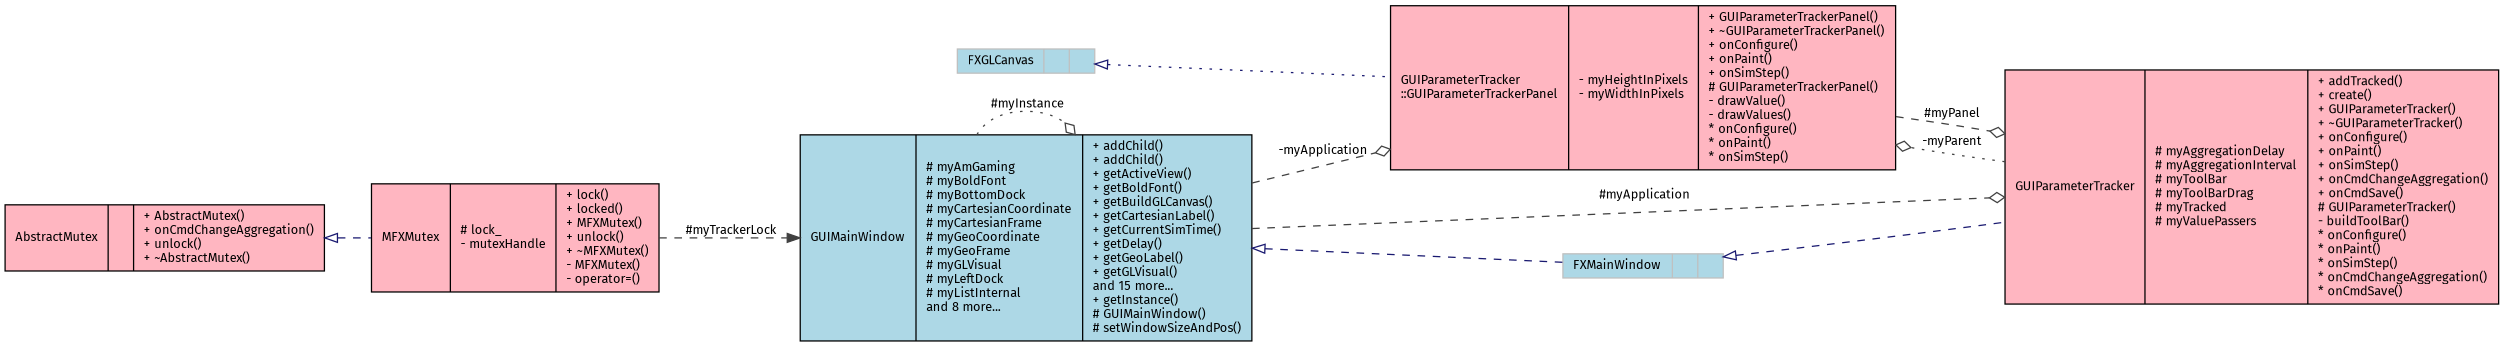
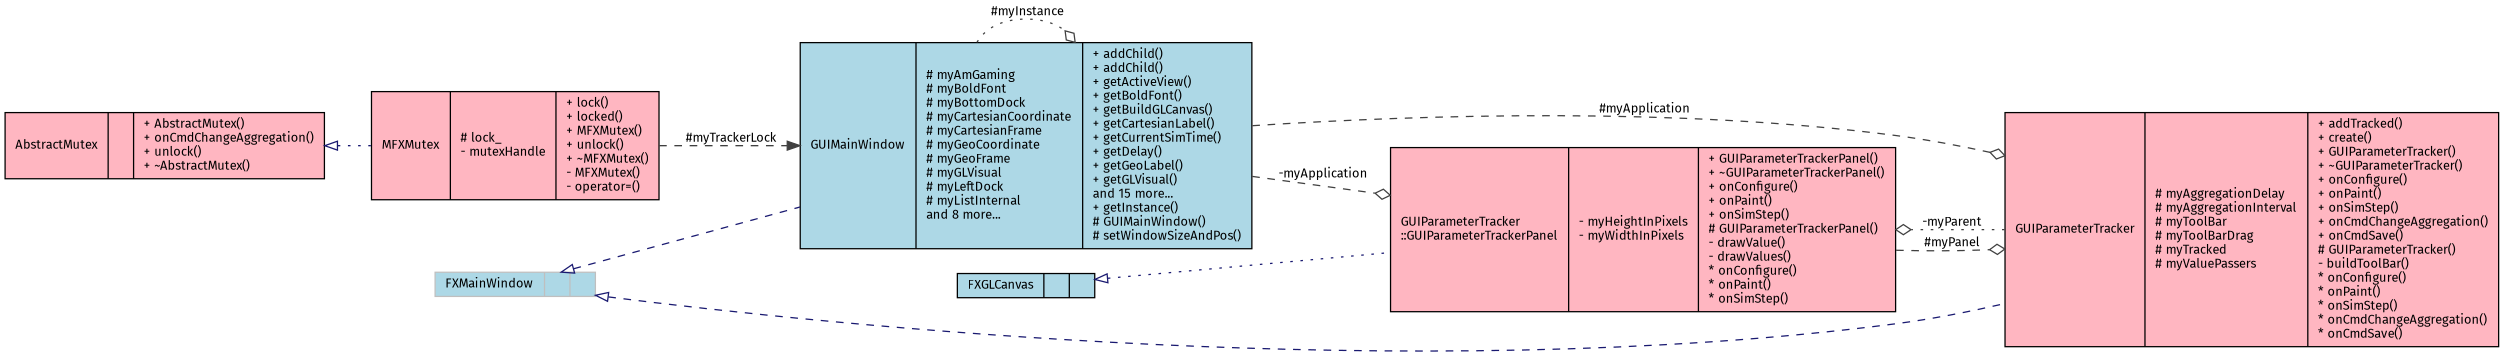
(1026, 61) -> (1026, 286)
(354, 238) -> (354, 146)
(1414, 256) -> (687, 238)
